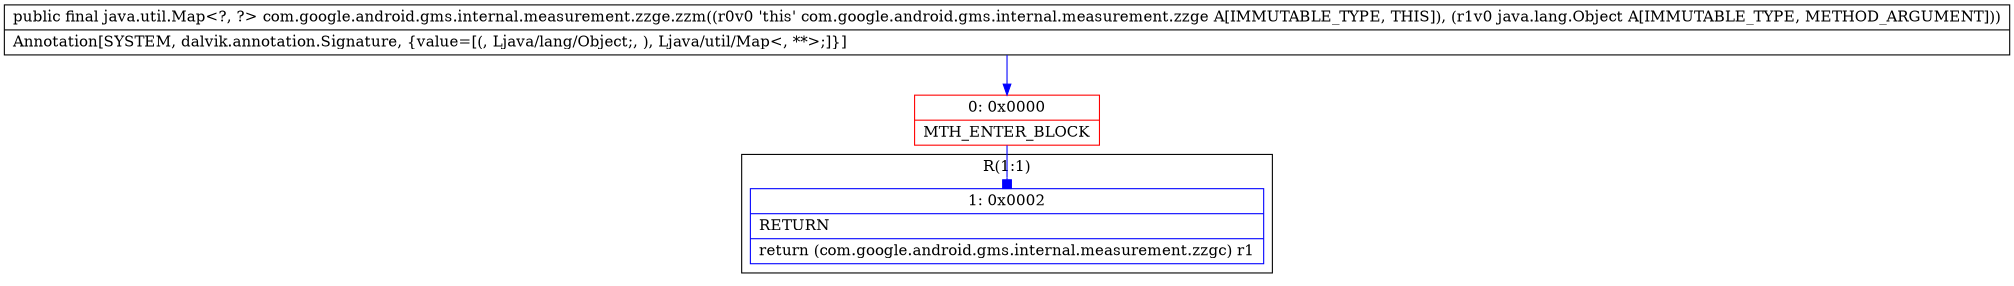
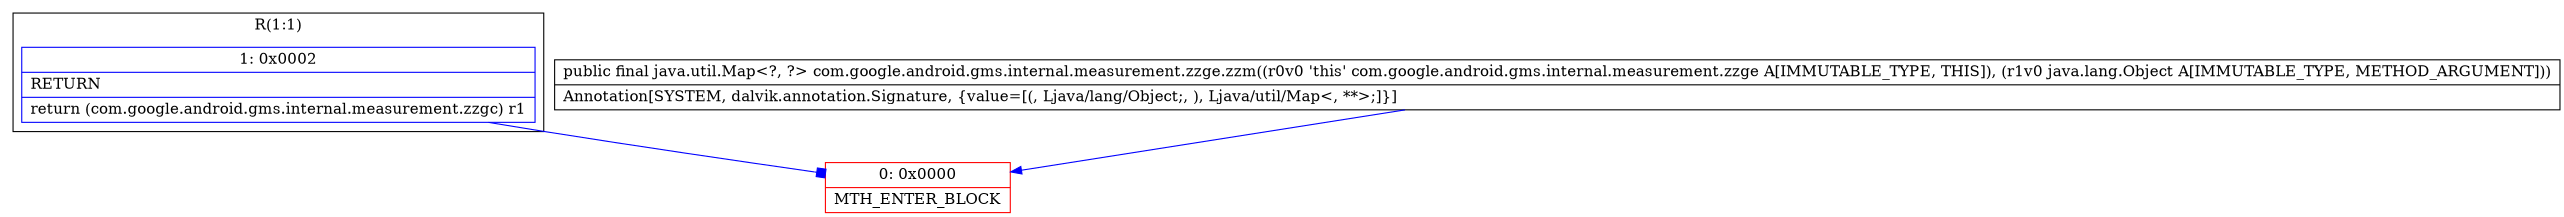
(1007, 161) -> (651, 148)
